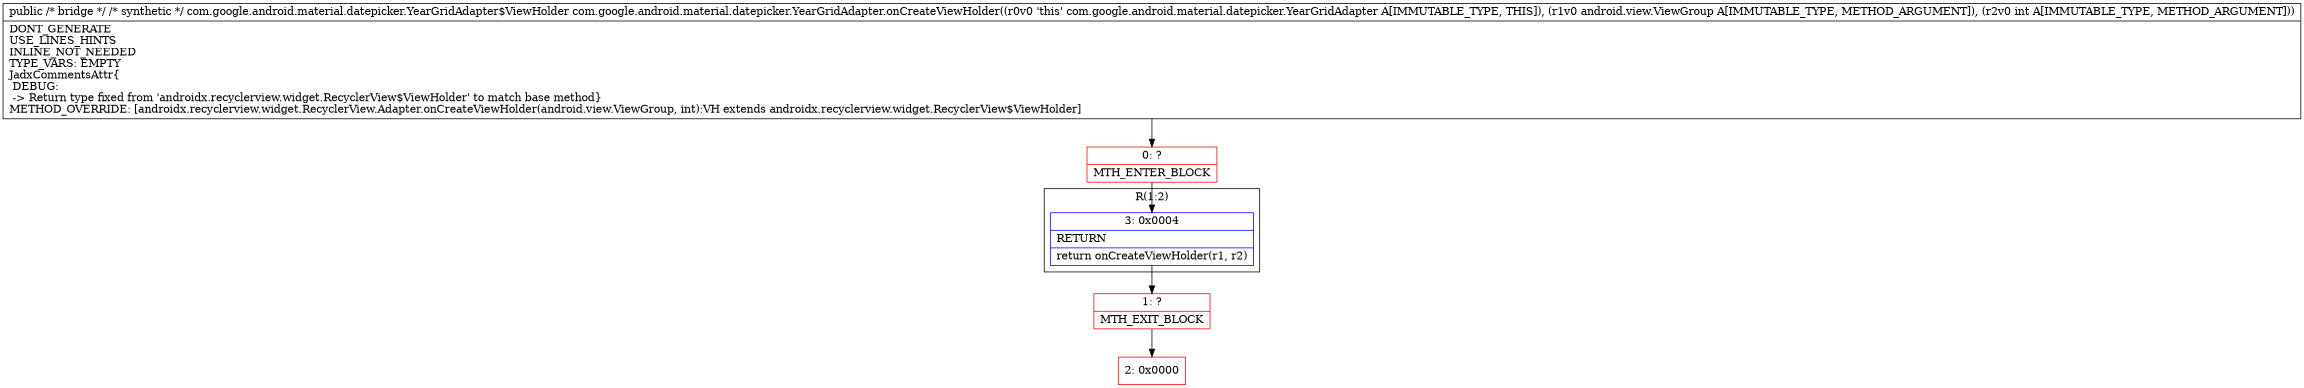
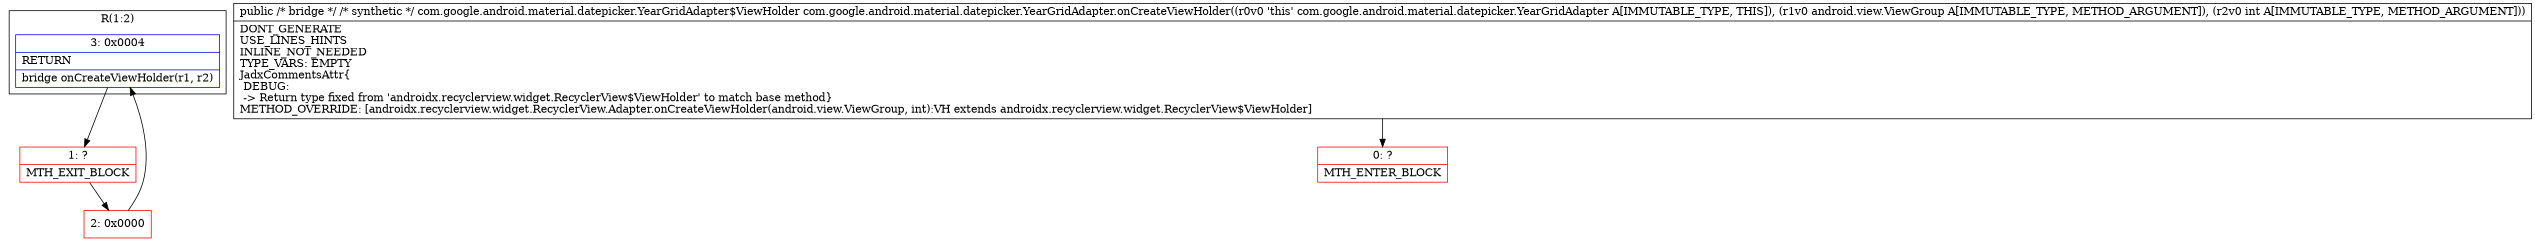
(1152, 194) -> (146, 154)
(1152, 256) -> (118, 78)
